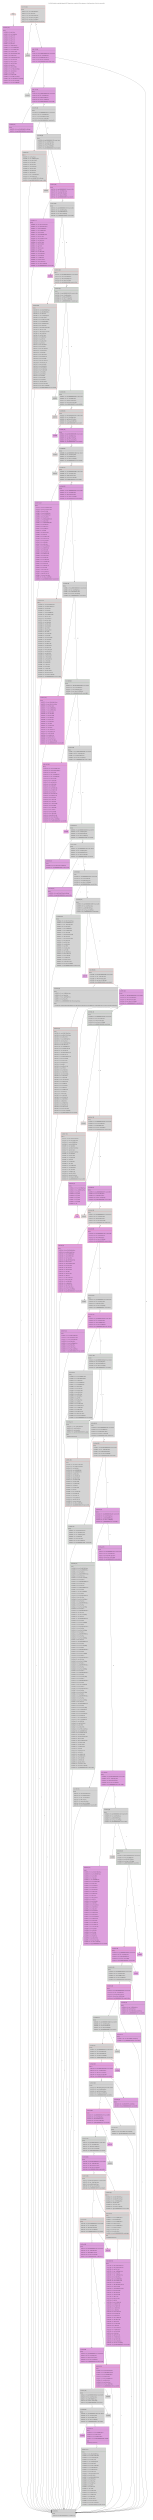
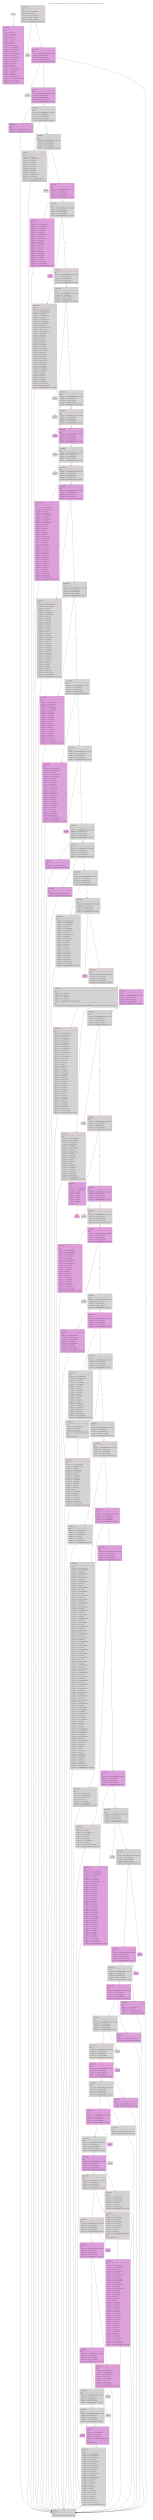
none -> (88, 1836)
